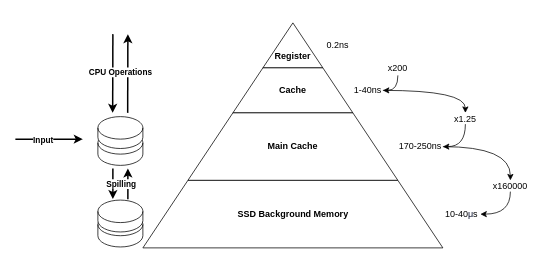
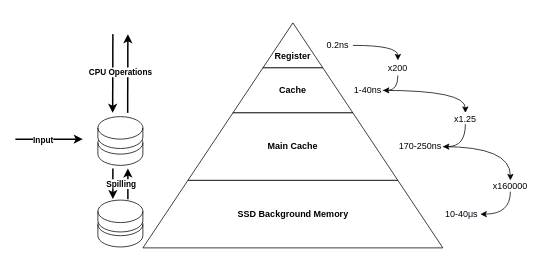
none -> (376, 46)
